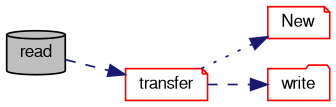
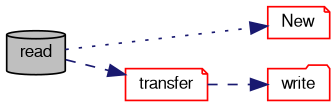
(227, 56) -> (158, 39)
